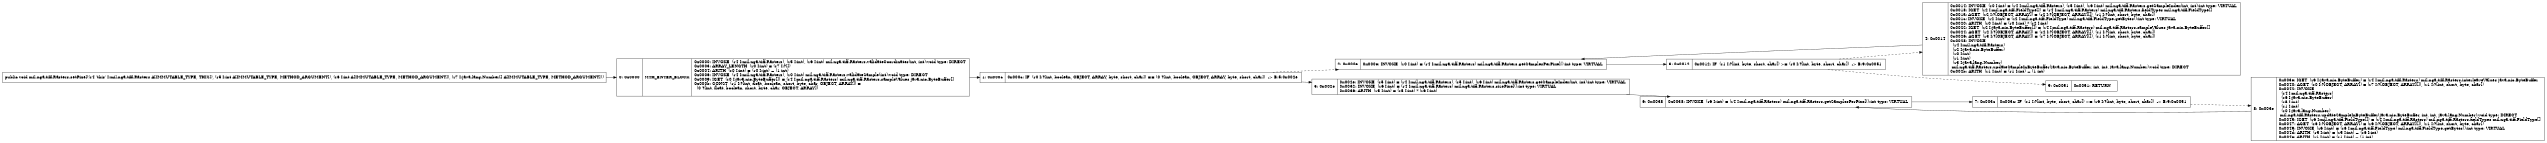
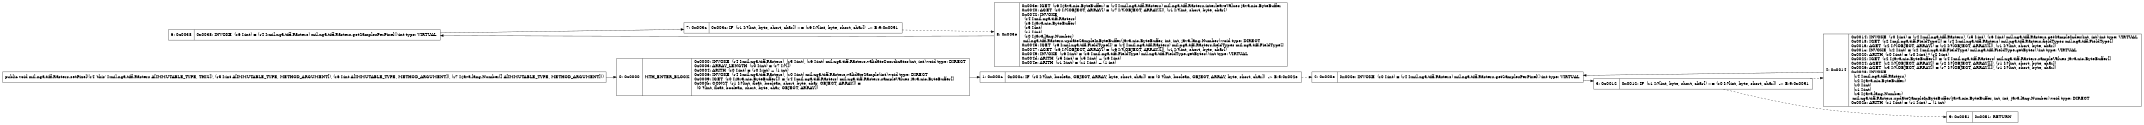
(1471, 87) -> none
